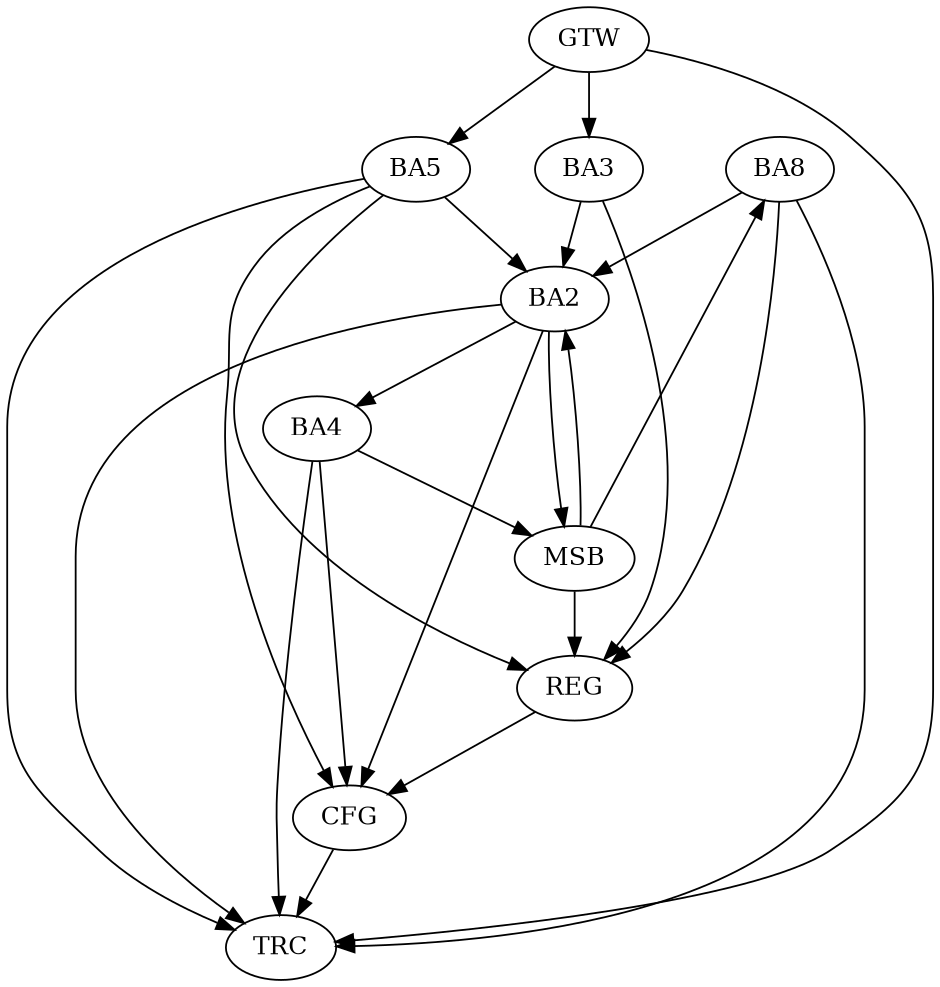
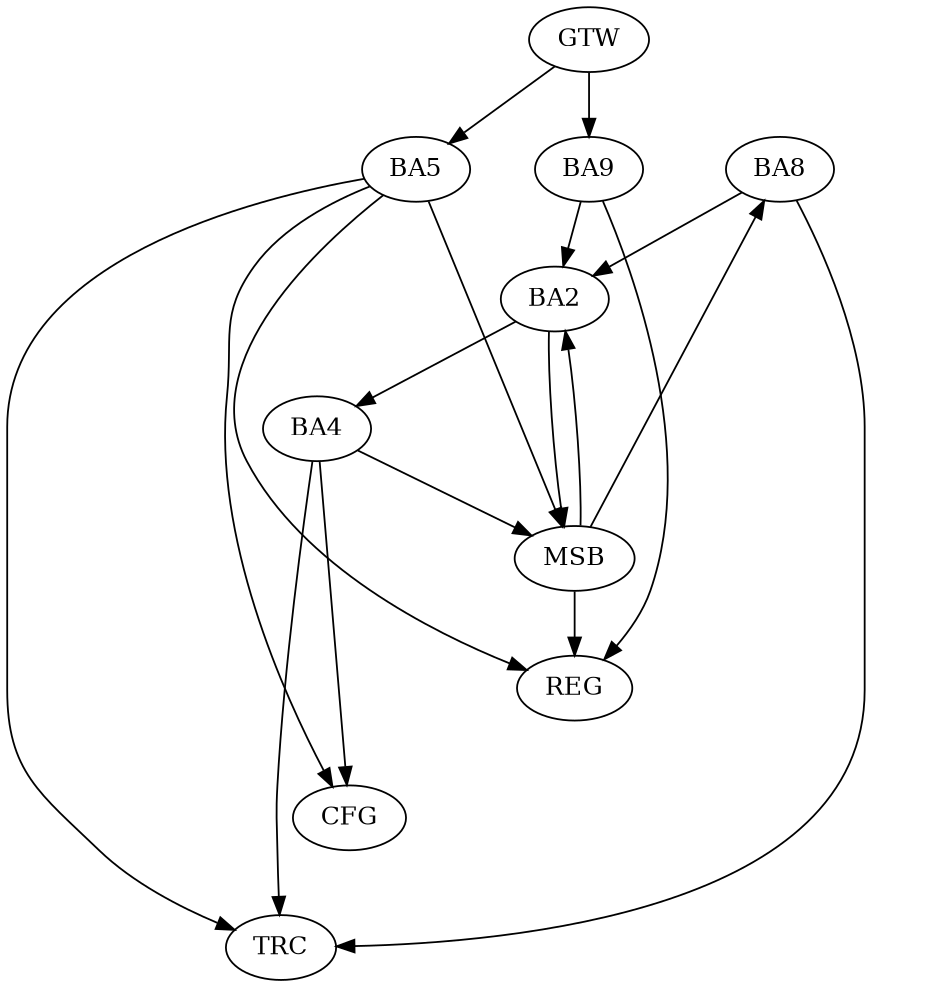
(589, 169) -> (589, 169)
(479, 228) -> (492, 356)
(743, 443) -> none
(88, 496) -> none
(456, 550) -> none
(933, 632) -> none
(470, 749) -> none
(320, 875) -> none
